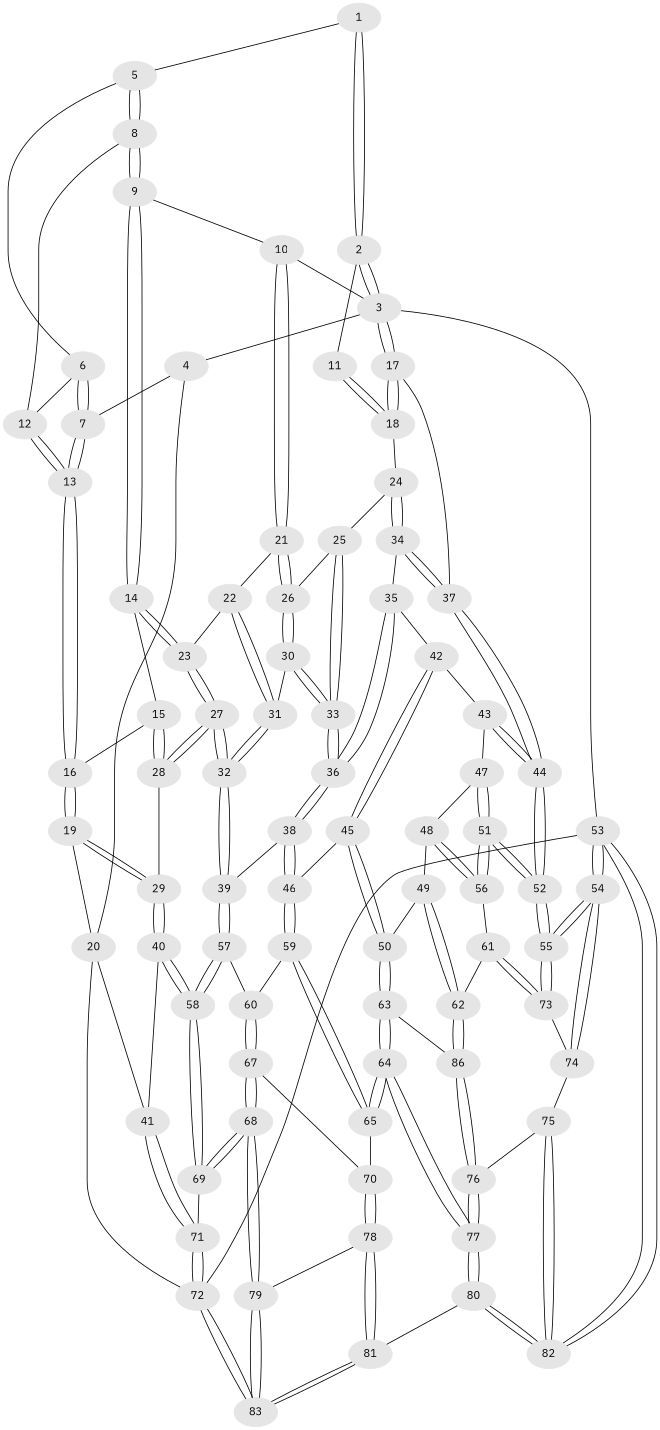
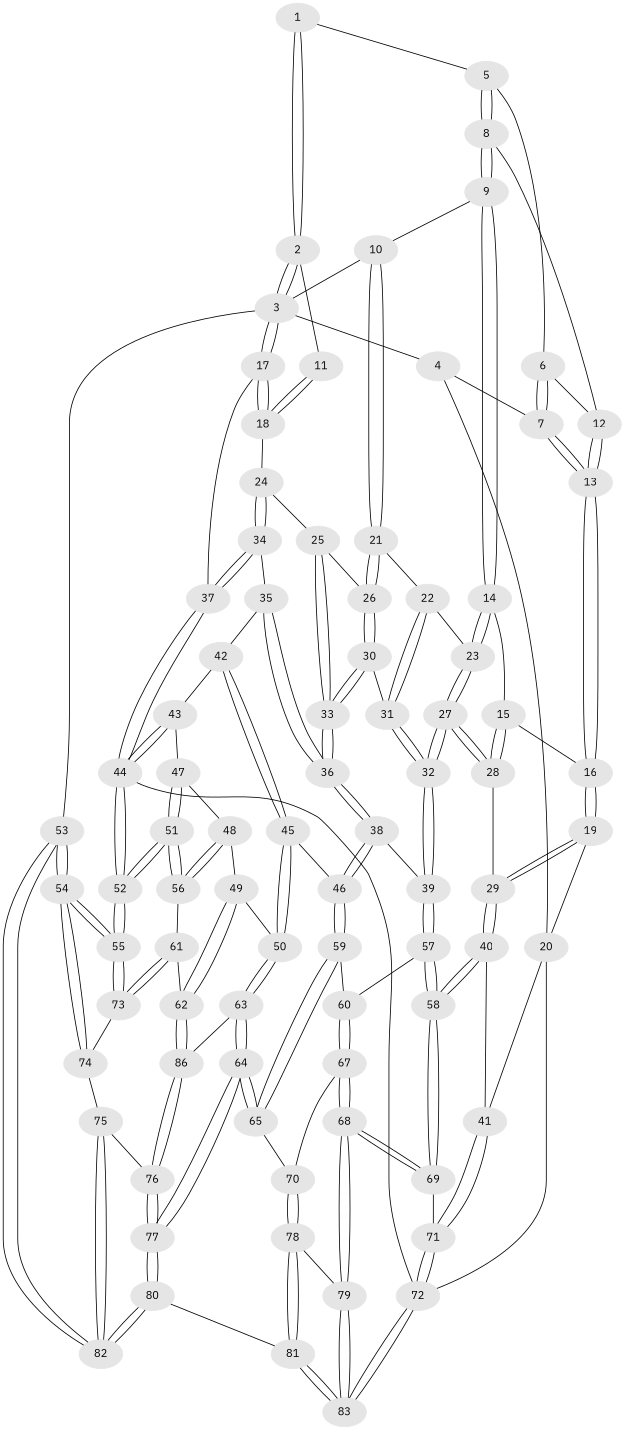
(328, 988) -> (390, 946)
